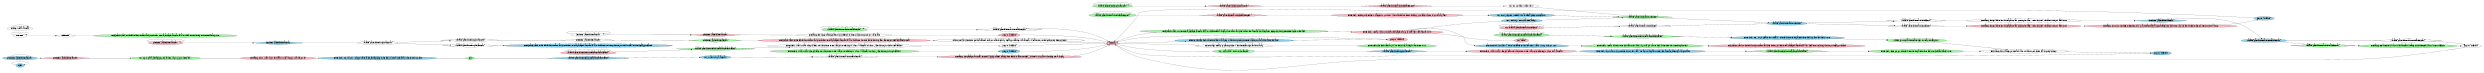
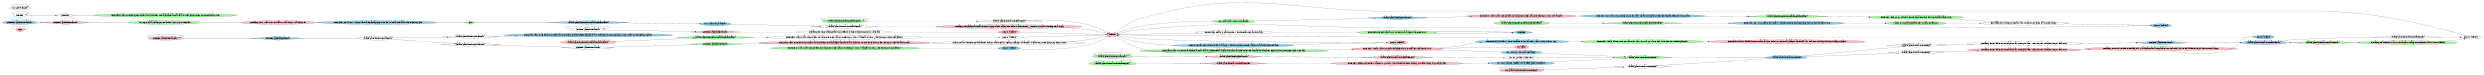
(20, 29) -> (20, 8)
none -> (1522, 32)
(20, 65) -> (20, 30)
